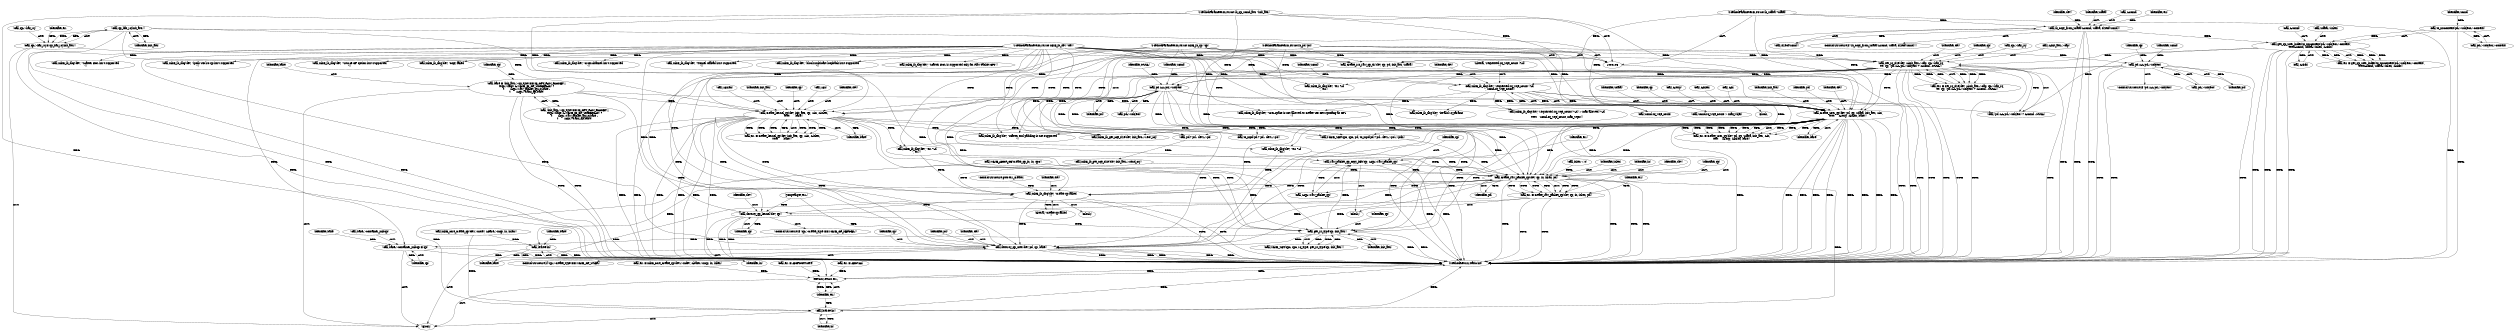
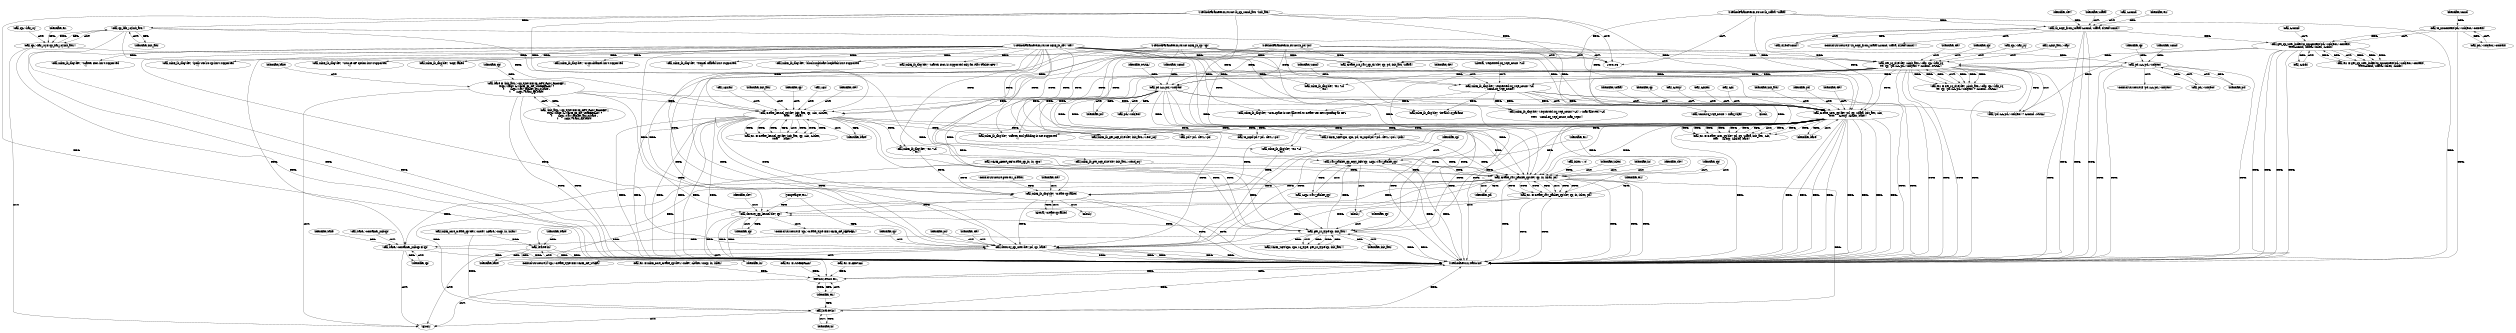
none -> (592, 18)
(2326, 28) -> none
(1116, 88) -> (1116, 88)
(1655, 115) -> none
(1153, 149) -> (934, 133)
(1410, 185) -> (942, 183)
(1045, 223) -> (1046, 222)
(694, 240) -> (694, 240)
(1921, 244) -> (1480, 109)
(795, 264) -> (795, 264)
